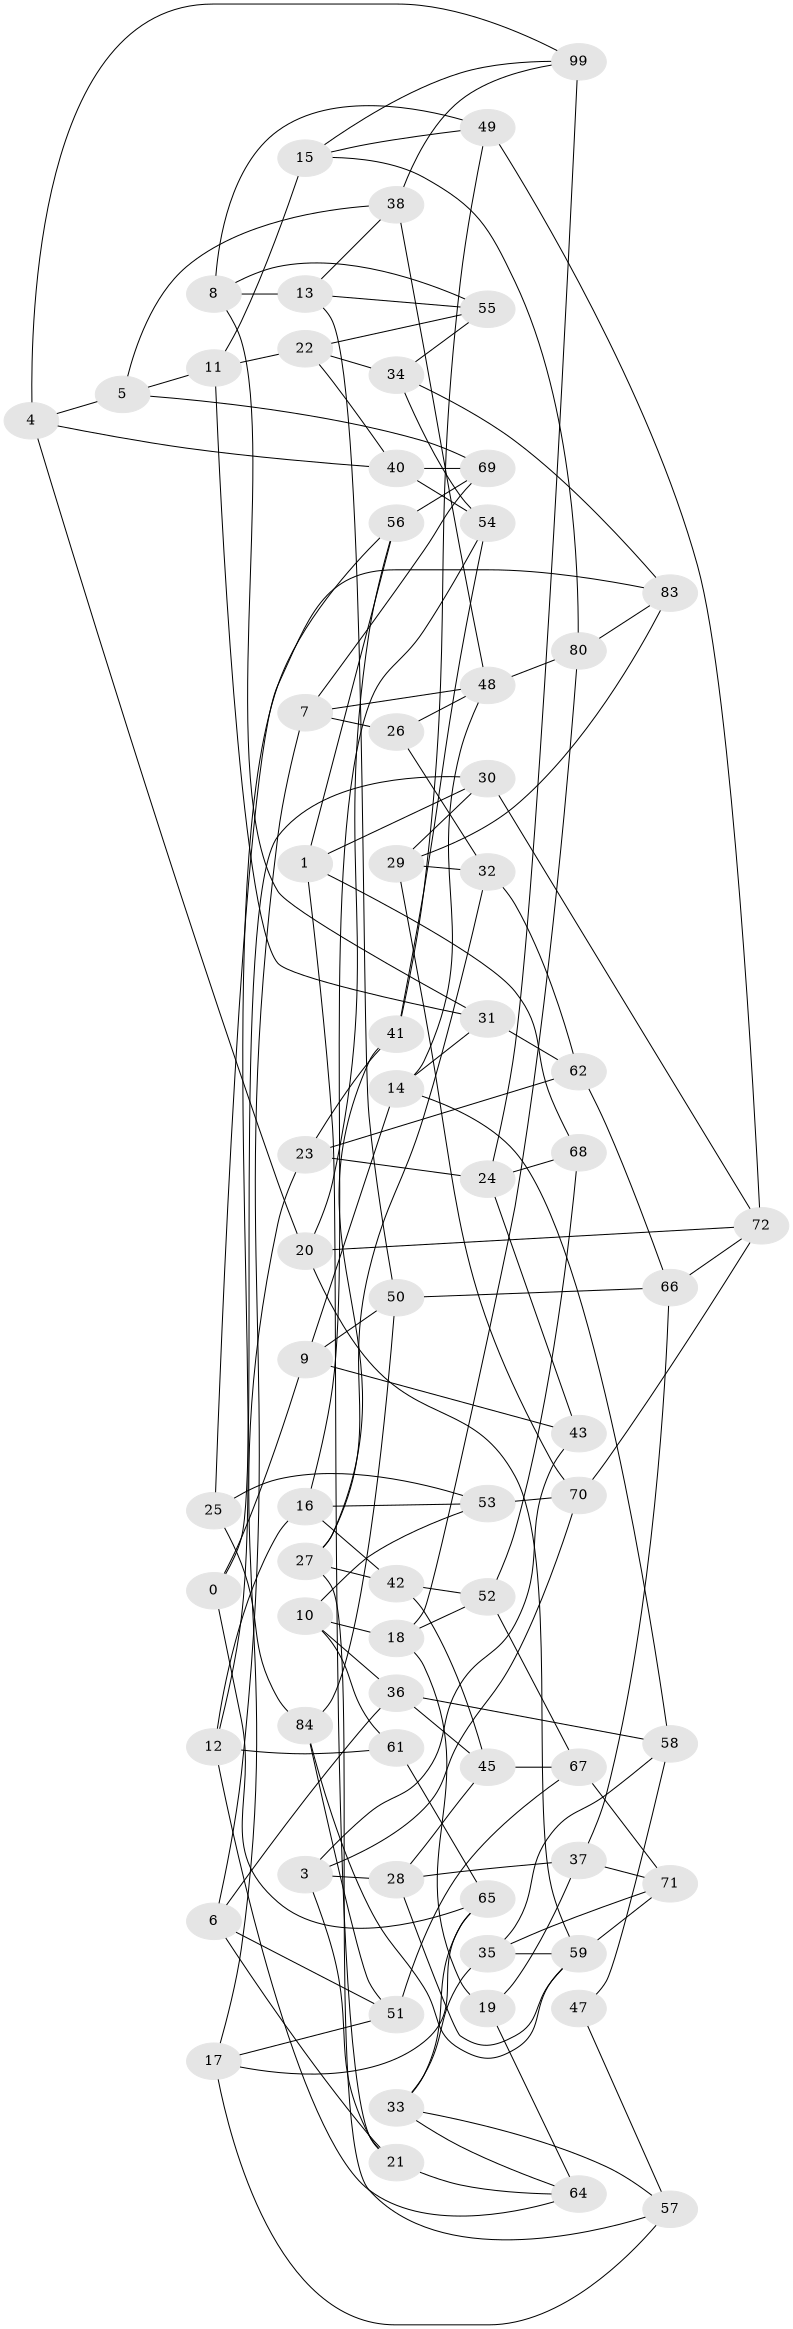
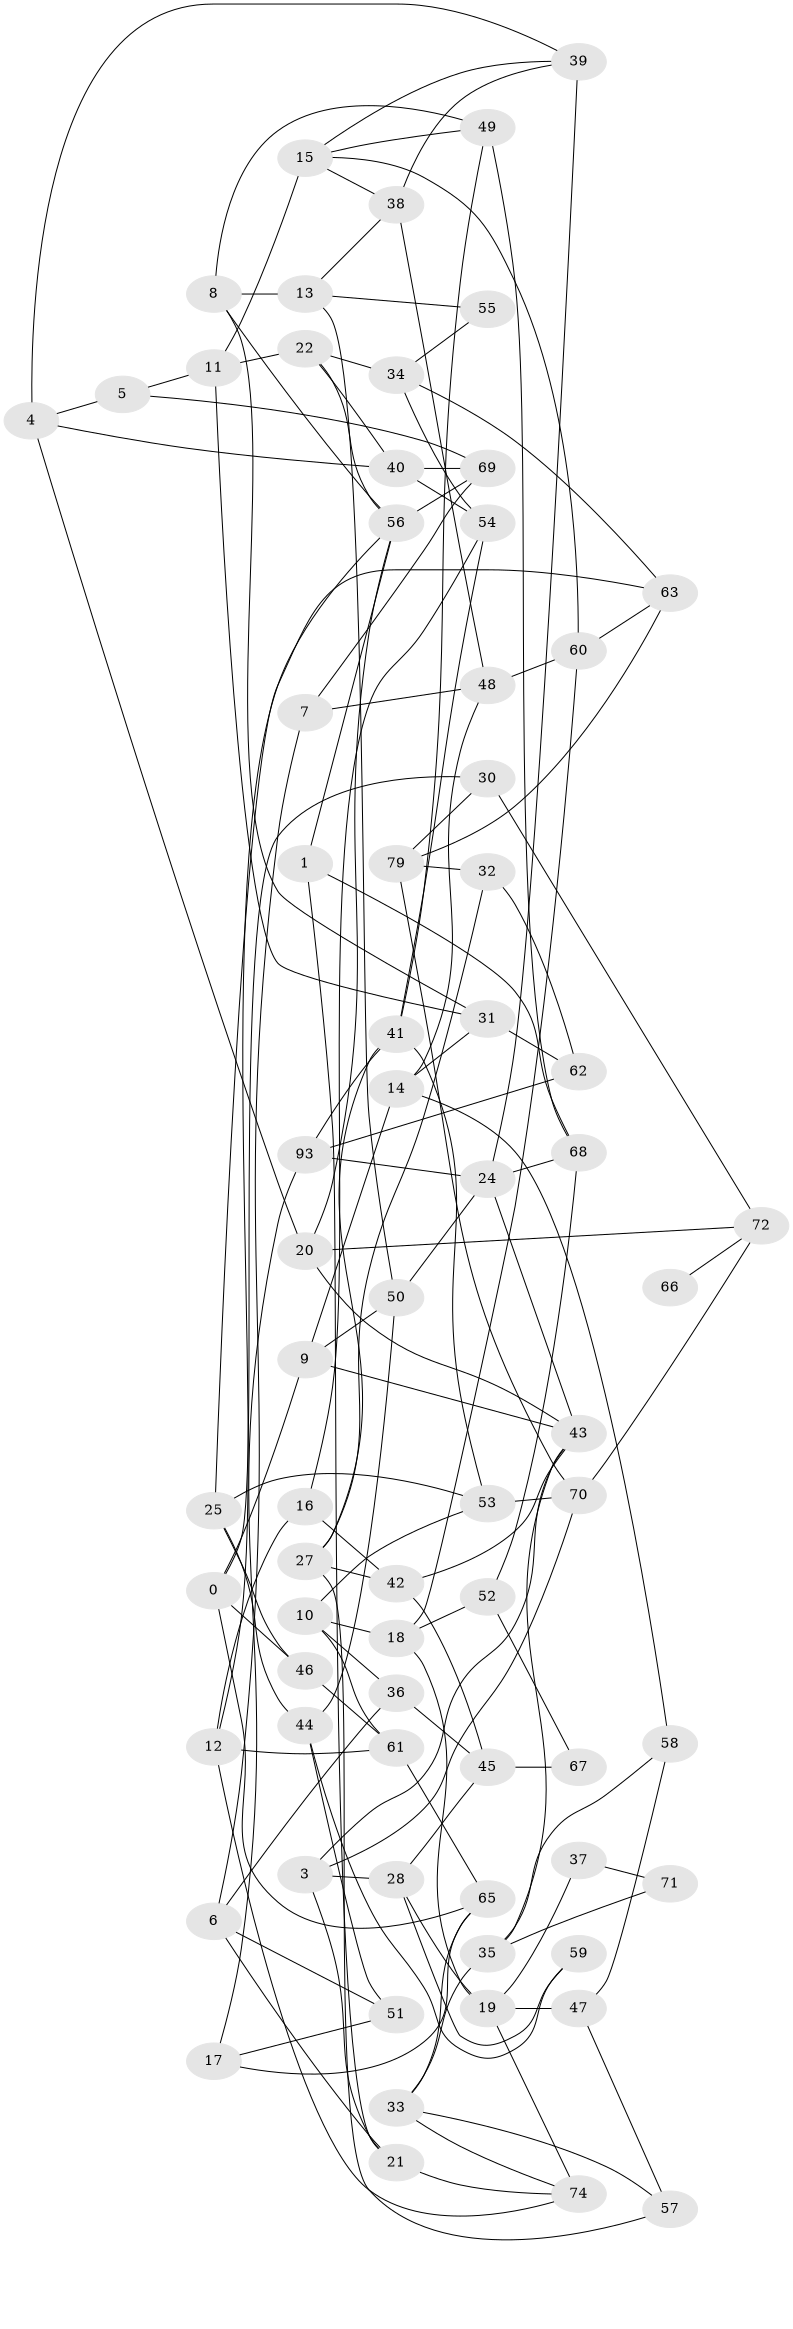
(579, 62) -> (579, 62)
(208, 251) -> (351, 182)
(351, 266) -> (297, 406)
(396, 329) -> (350, 437)
(670, 593) -> (670, 593)
(579, 651) -> (579, 651)
(714, 653) -> (524, 643)
(396, 732) -> none
(396, 821) -> none
(396, 864) -> (396, 864)
(305, 1155) -> (305, 1155)
(628, 1178) -> none
(539, 1293) -> (444, 1236)
(397, 1505) -> (454, 1264)
(529, 1521) -> (428, 1359)
(648, 1564) -> none
(442, 1590) -> (504, 1540)
none -> (305, 1671)
(533, 1719) -> none
(305, 1726) -> (305, 1726)
(625, 1826) -> none
(487, 1869) -> (436, 1947)
(456, 1879) -> none
(618, 1924) -> none
(541, 1954) -> (538, 1707)
none -> (531, 2009)
(579, 2194) -> (579, 2194)
(380, 2322) -> none
